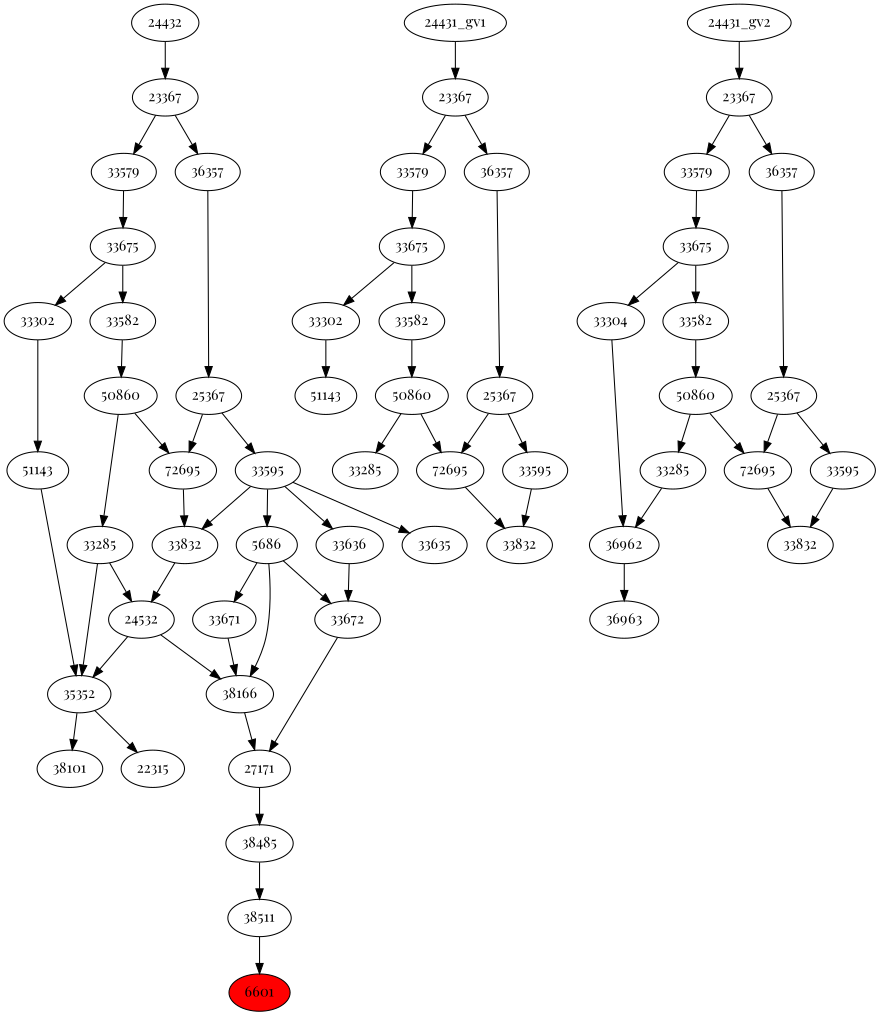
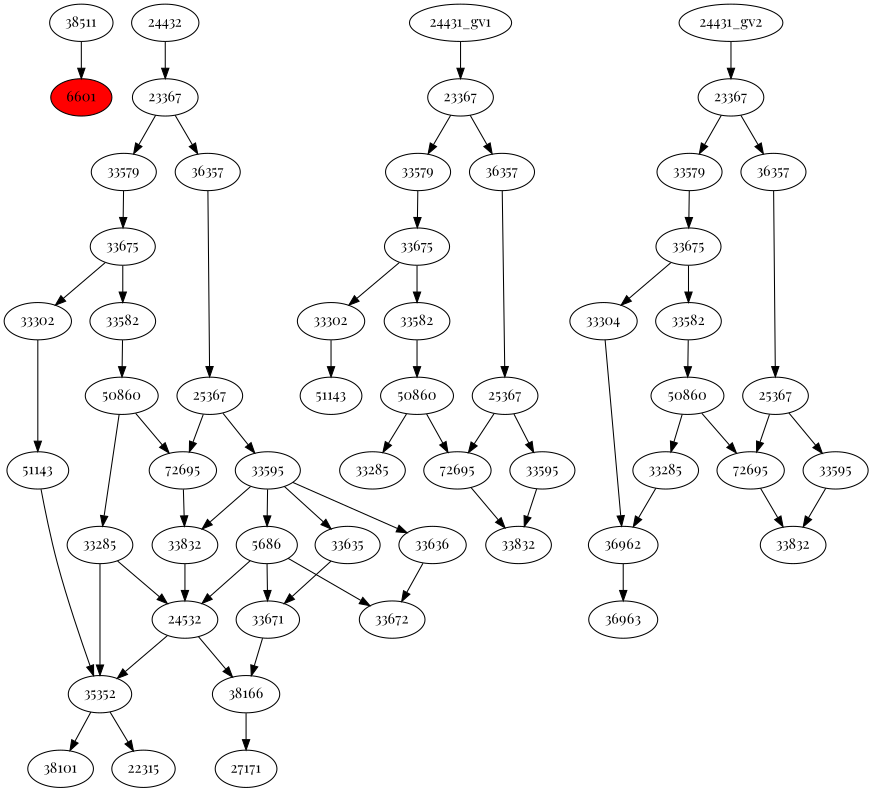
none -> (311, 580)
(269, 616) -> (230, 579)
(306, 690) -> none
(260, 843) -> none
